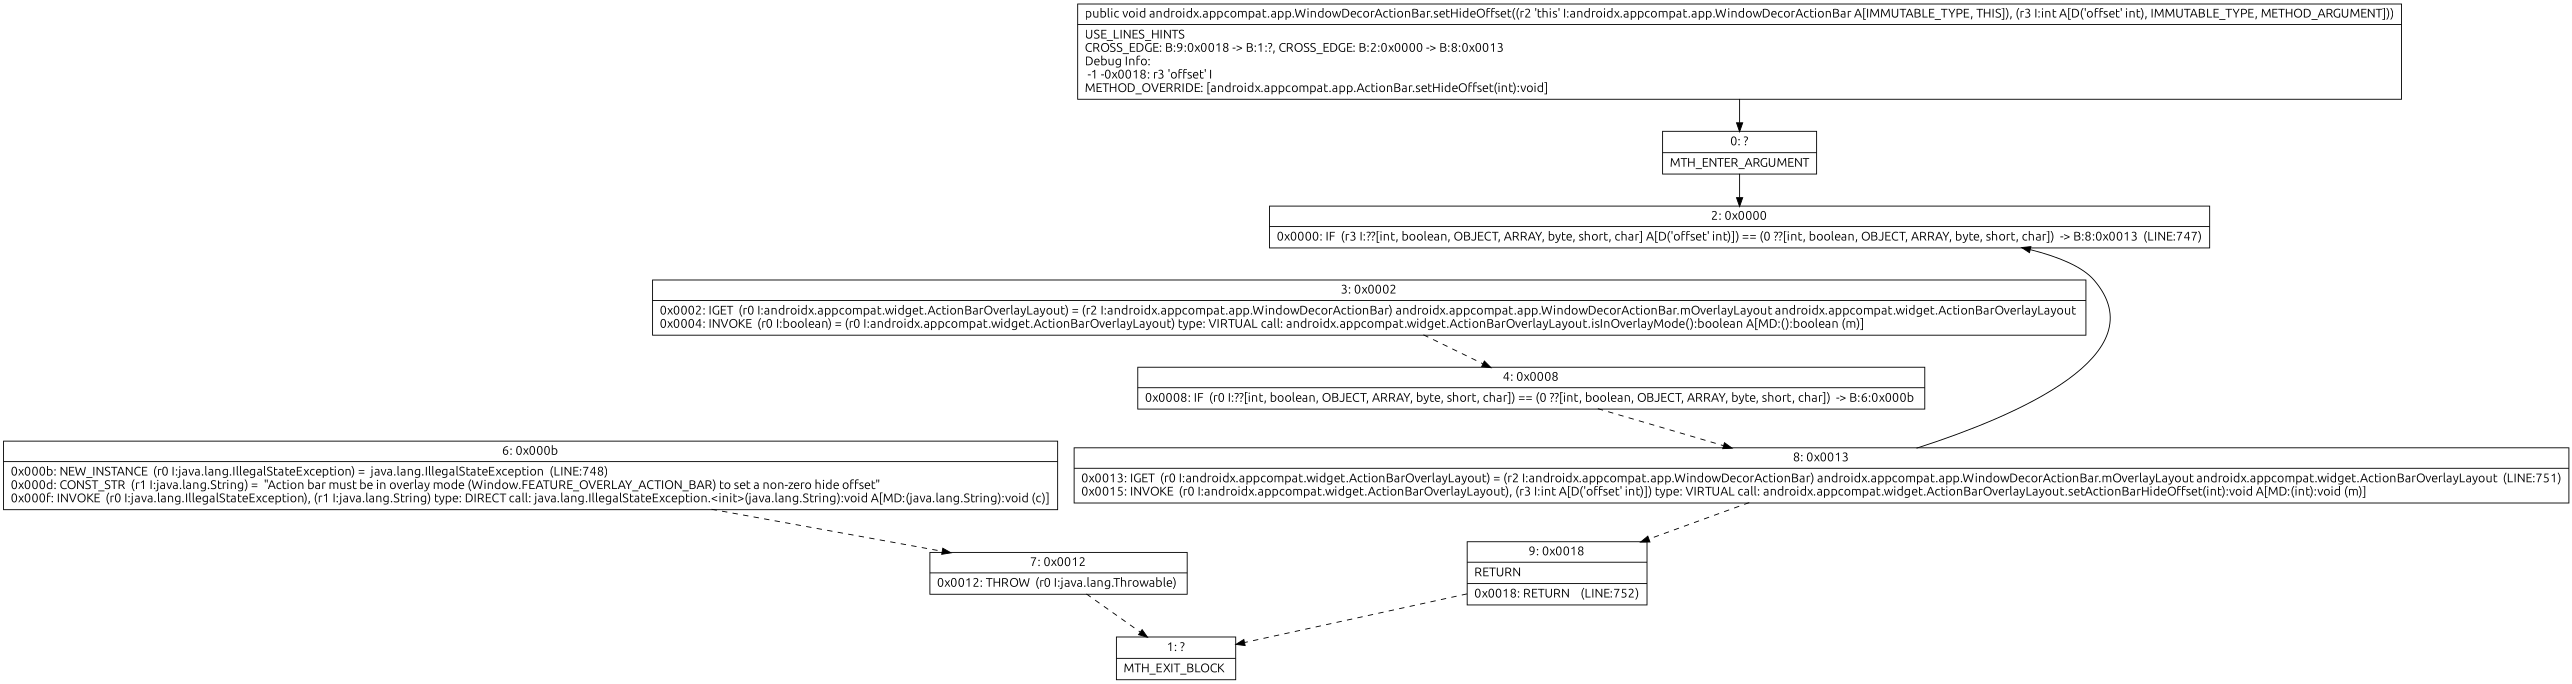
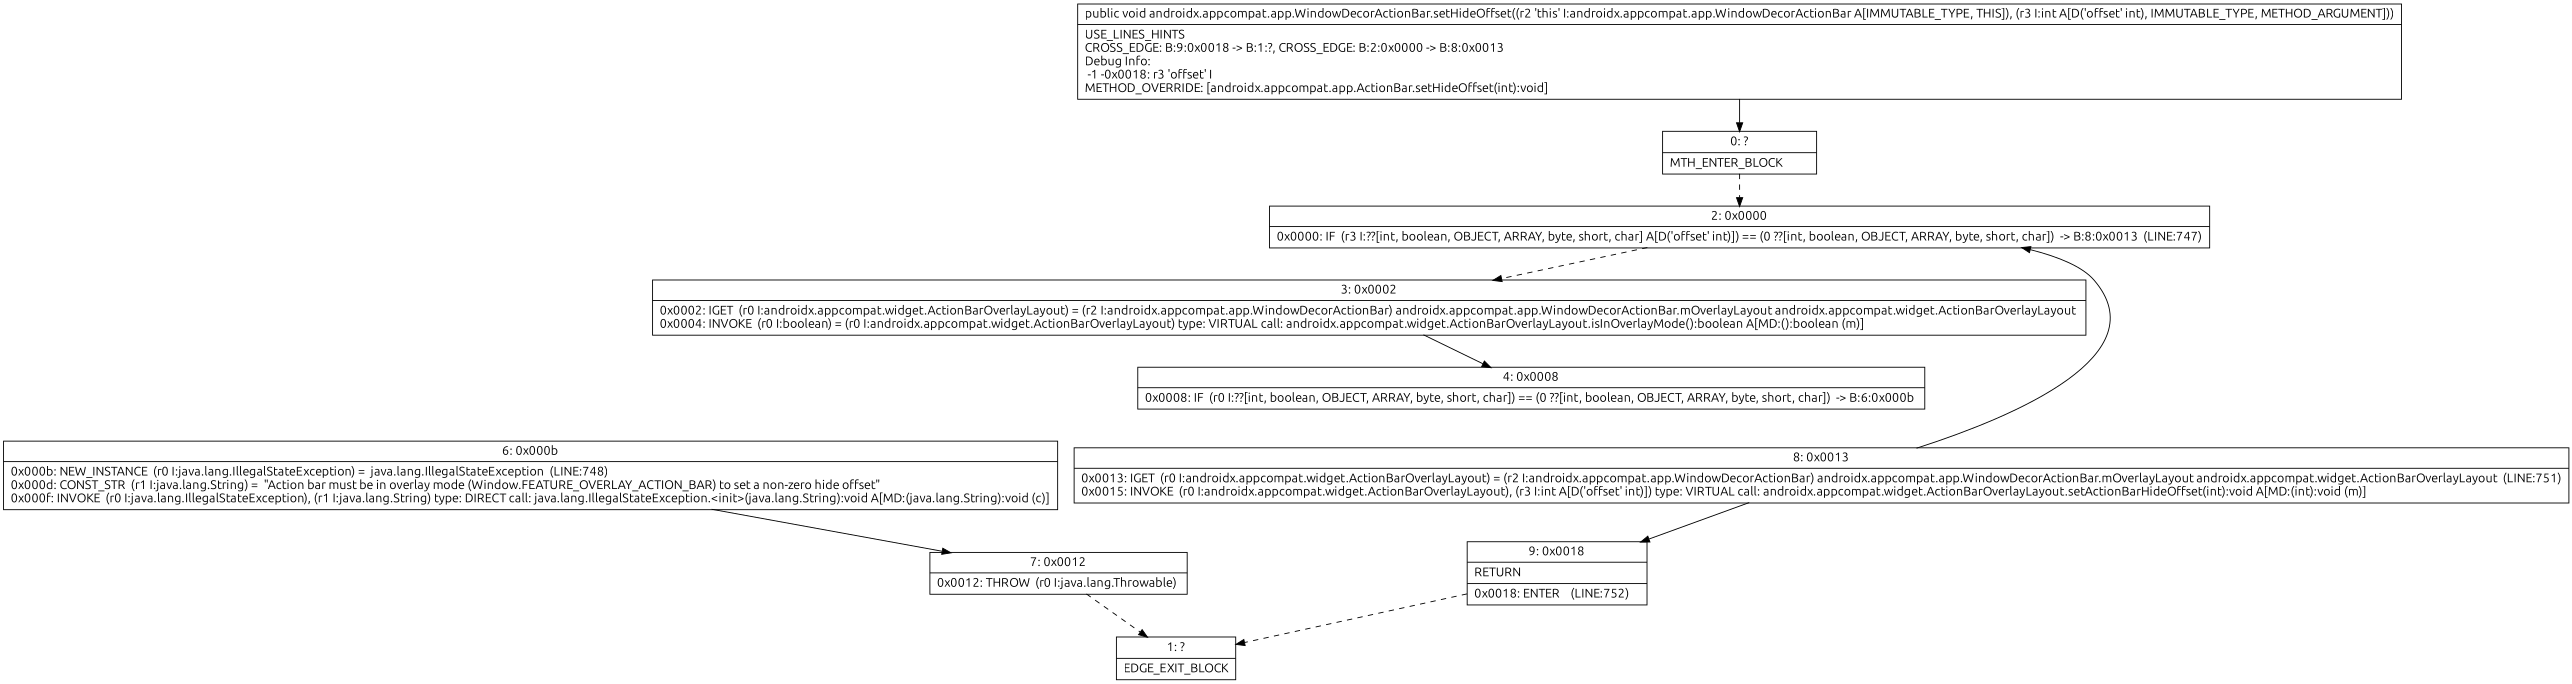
(1740, 163) -> (1726, 163)
(1740, 186) -> (1740, 186)
none -> (1575, 263)
(1453, 349) -> (1453, 349)
(1661, 427) -> none
(1699, 521) -> (1699, 521)
(827, 530) -> (827, 530)
(1557, 594) -> (1552, 594)
(1174, 669) -> (1176, 669)
